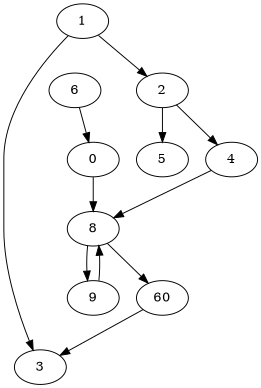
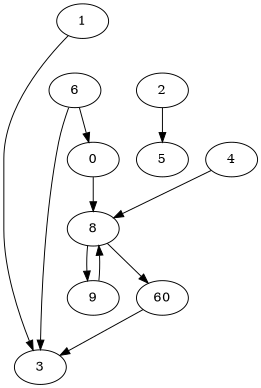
(119, 53) -> none
(193, 121) -> none
none -> (47, 223)
